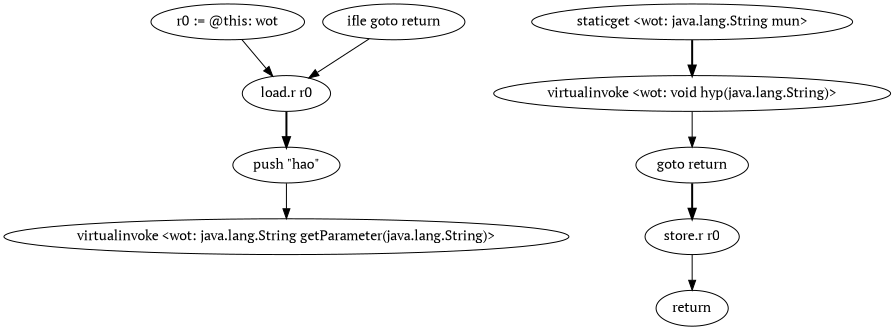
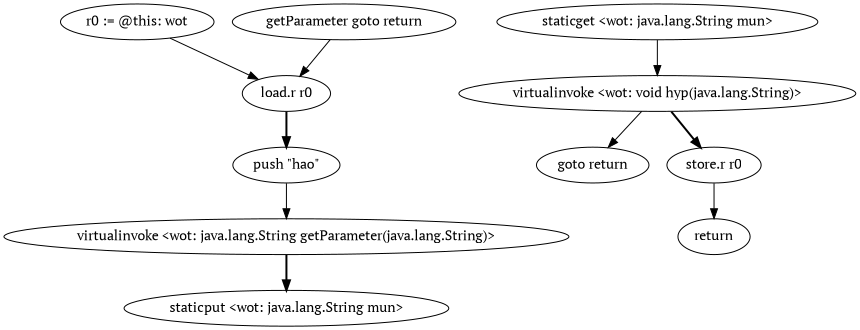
(394, 22) -> (344, 22)
(692, 53) -> (657, 53)
(692, 196) -> (683, 126)
none -> (286, 308)
